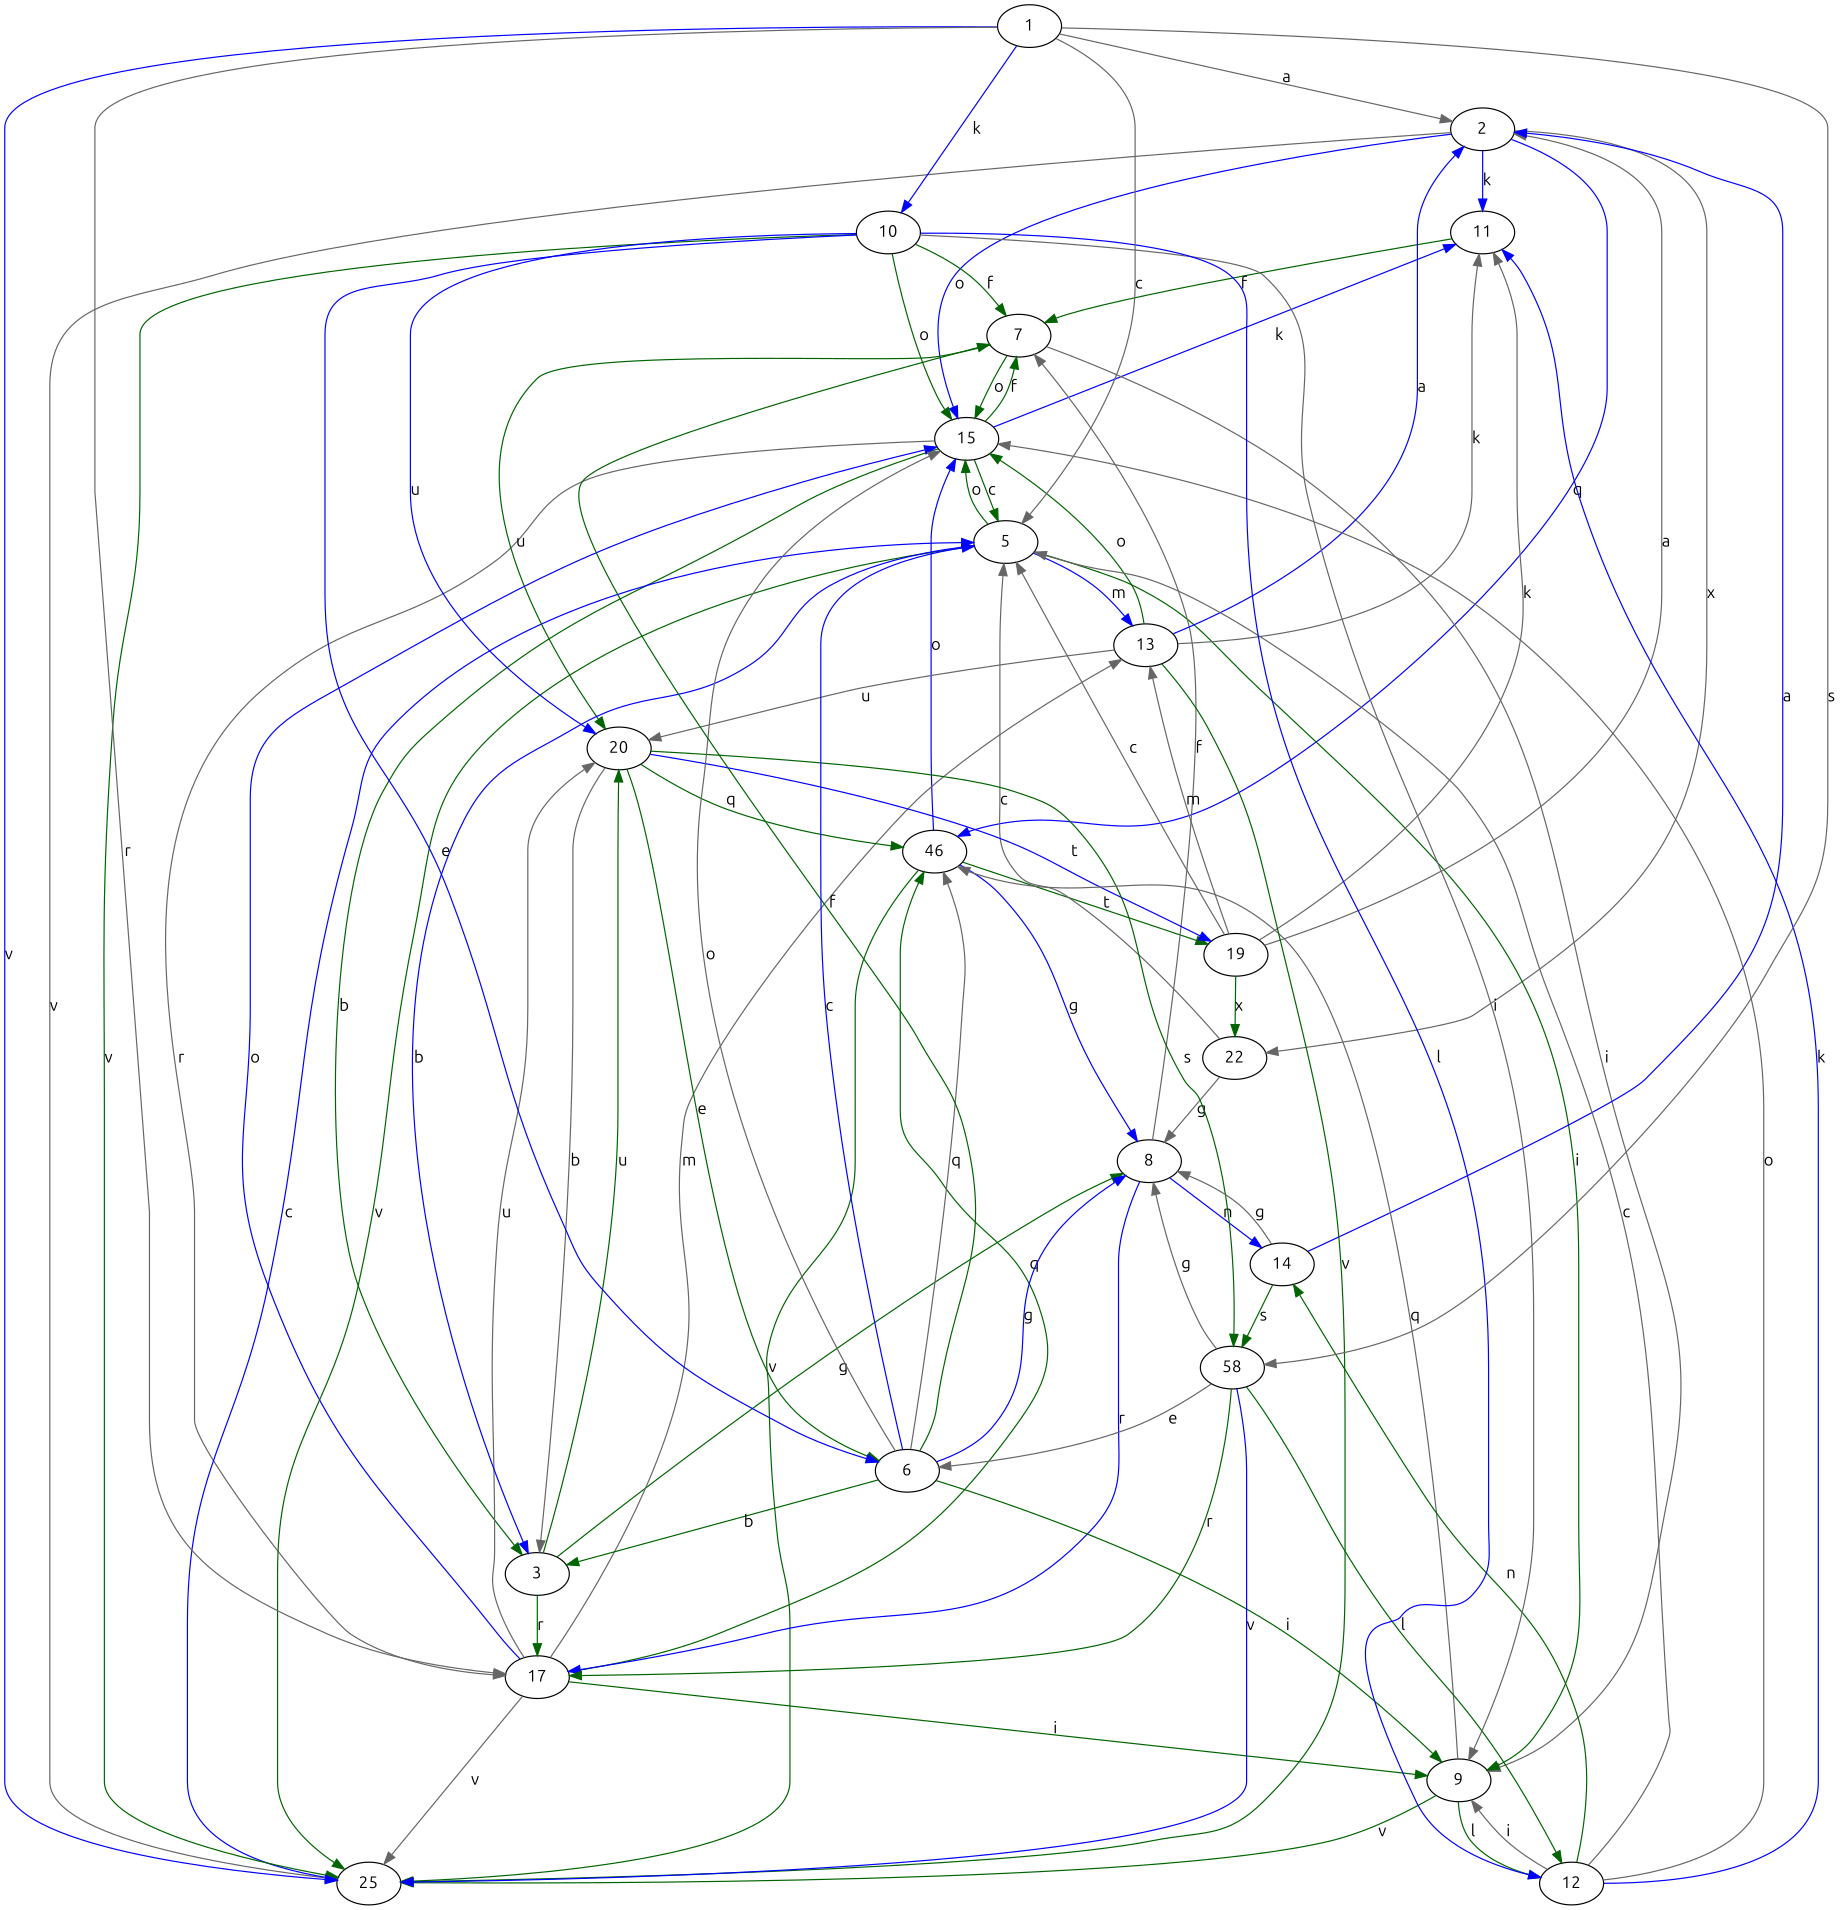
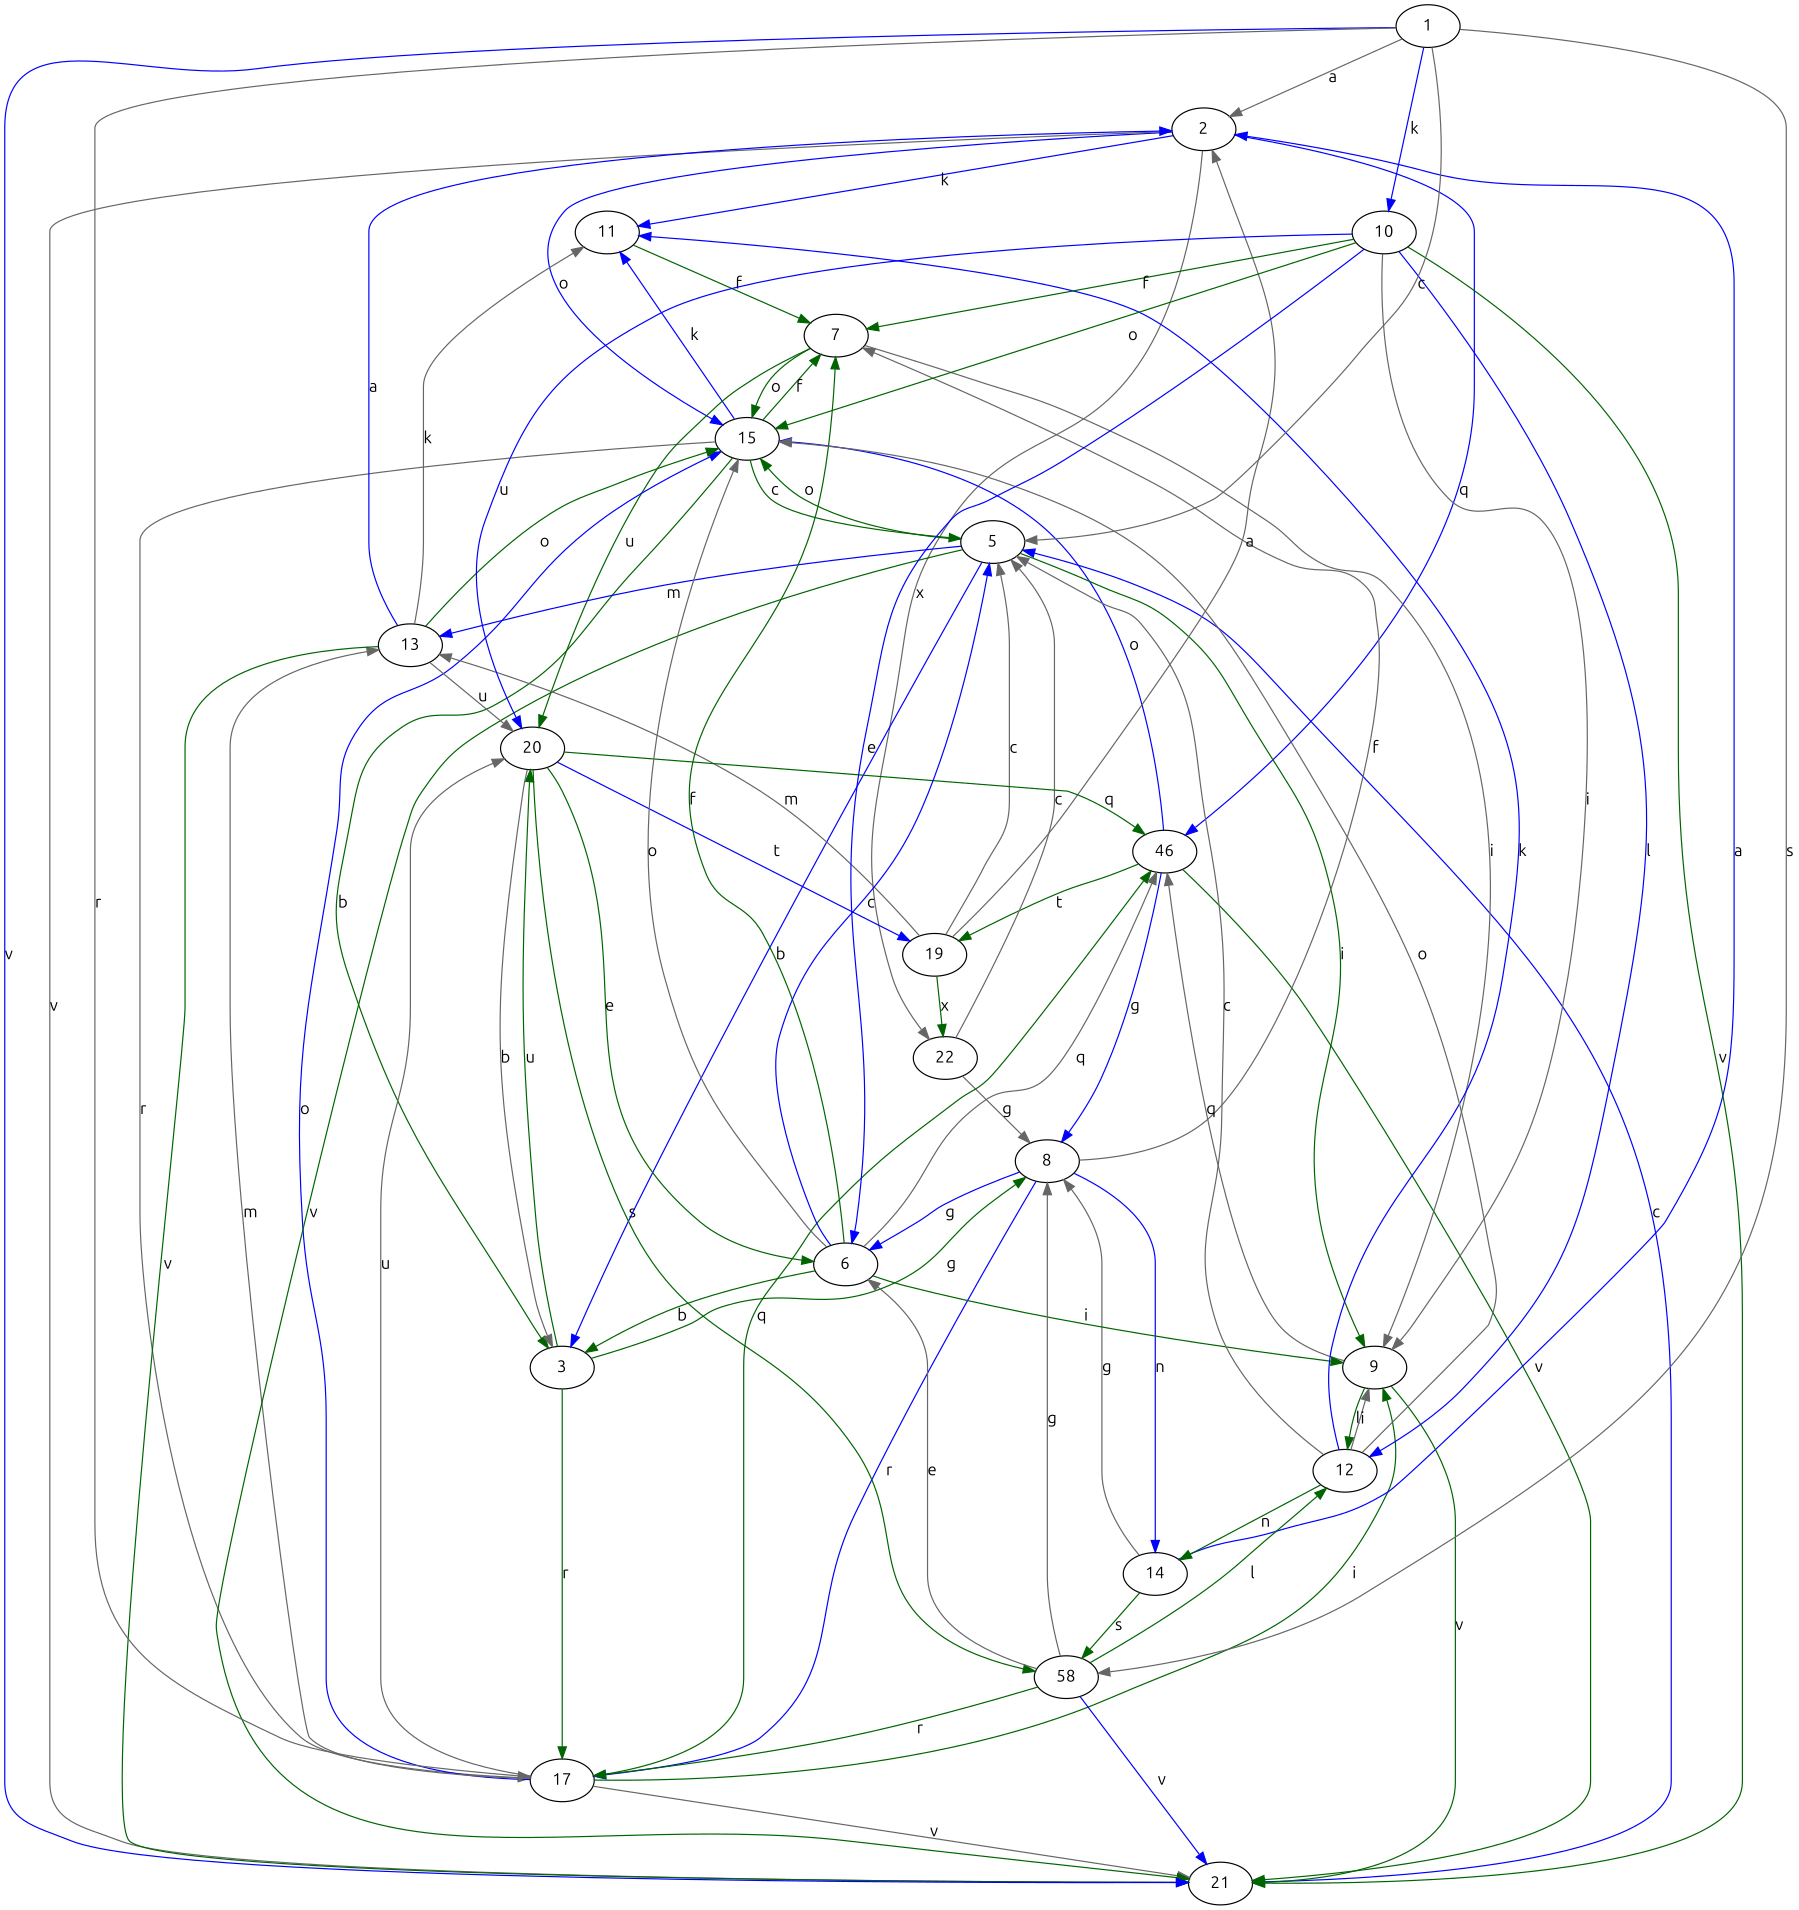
(1517, 654) -> none
(1024, 1324) -> (947, 1203)
(369, 1884) -> (1221, 1884)
